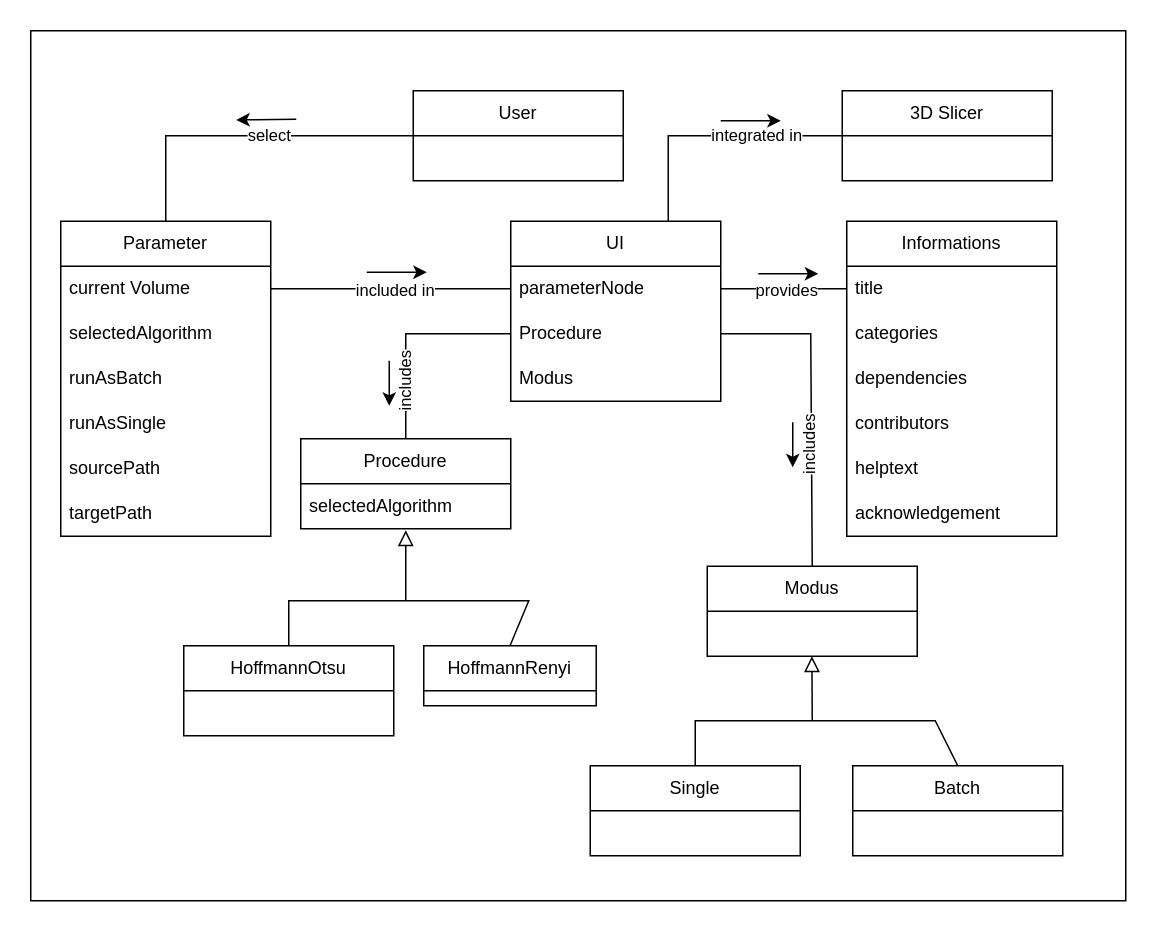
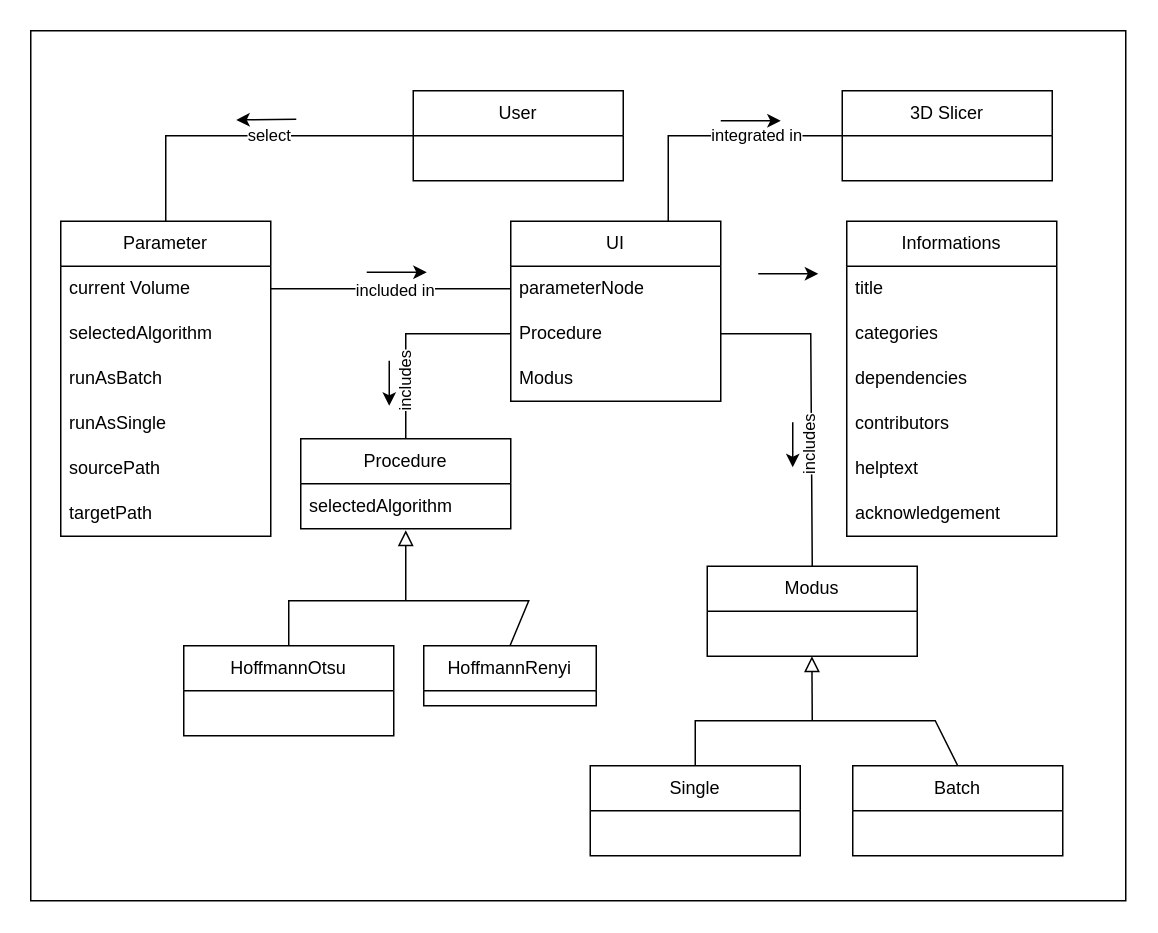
(783, 289) -> none
